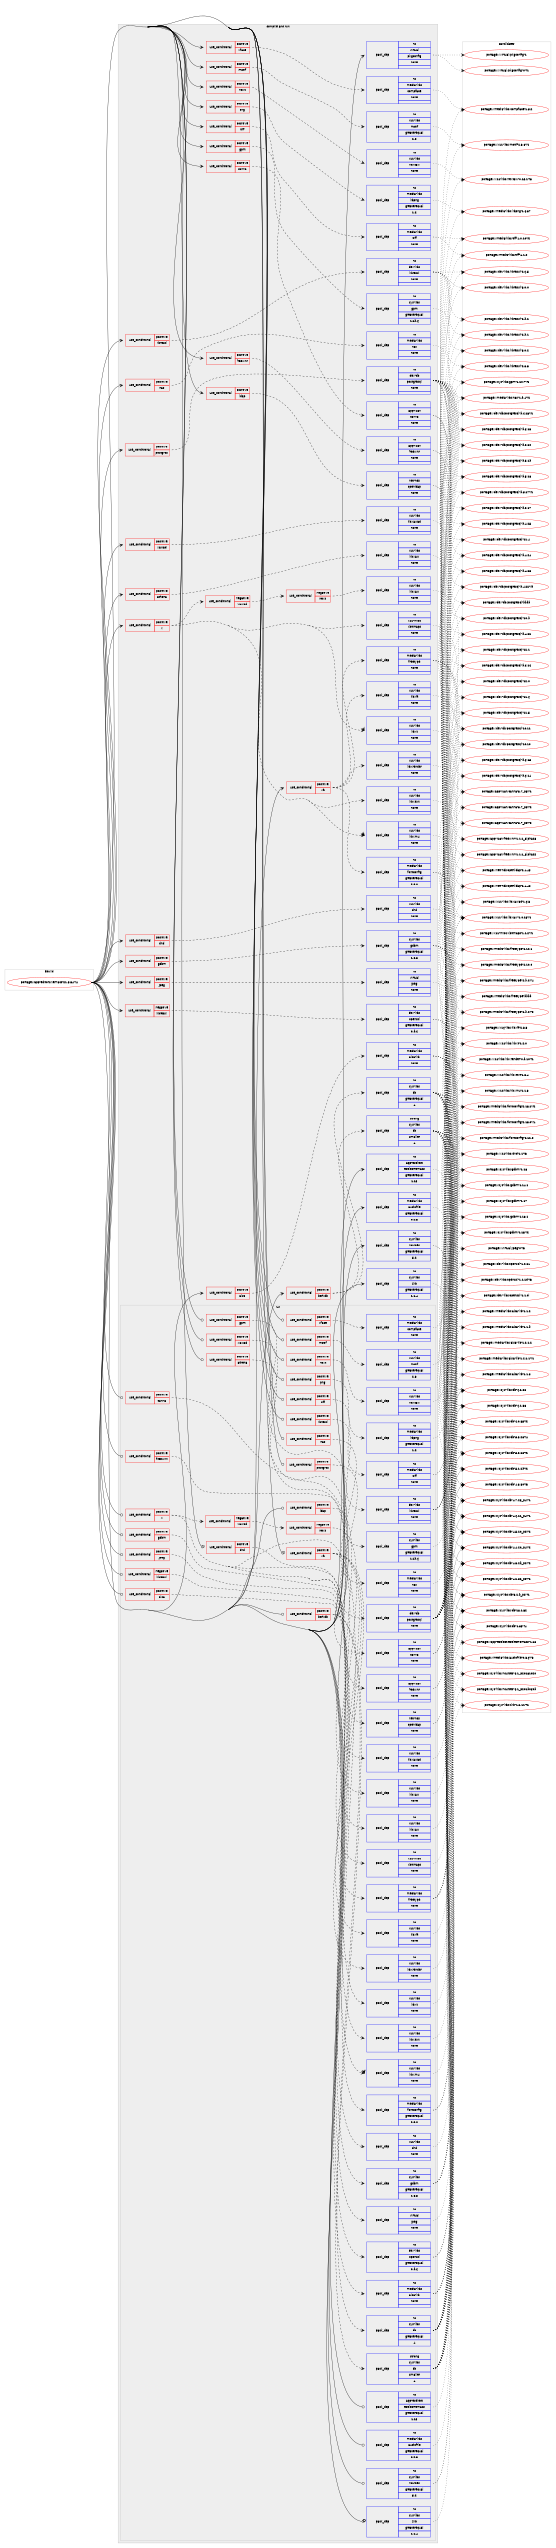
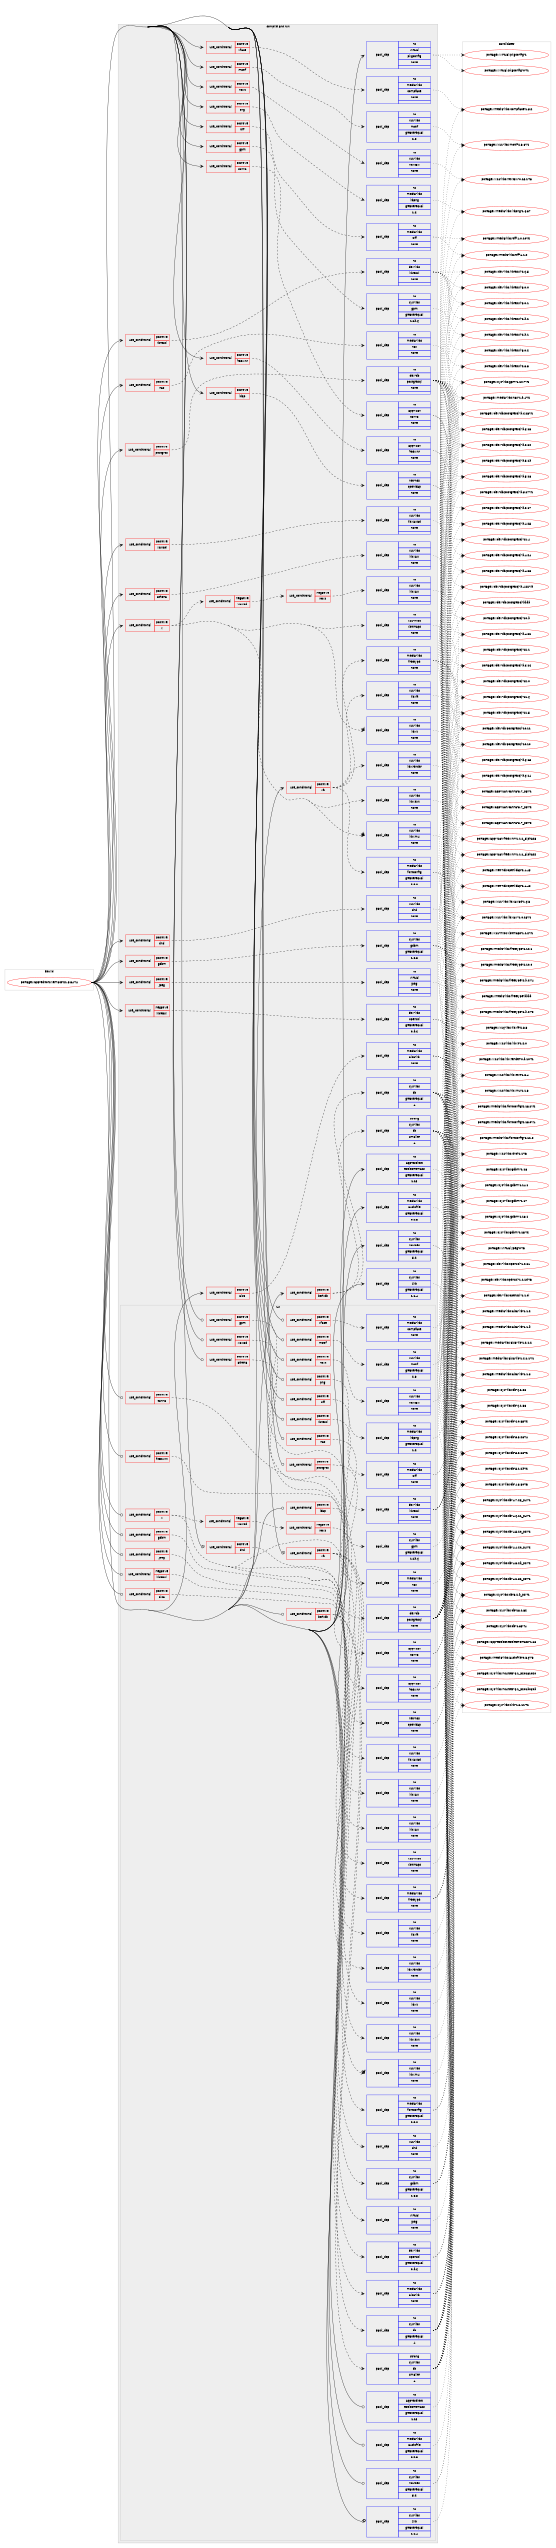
none -> (507, 304)
